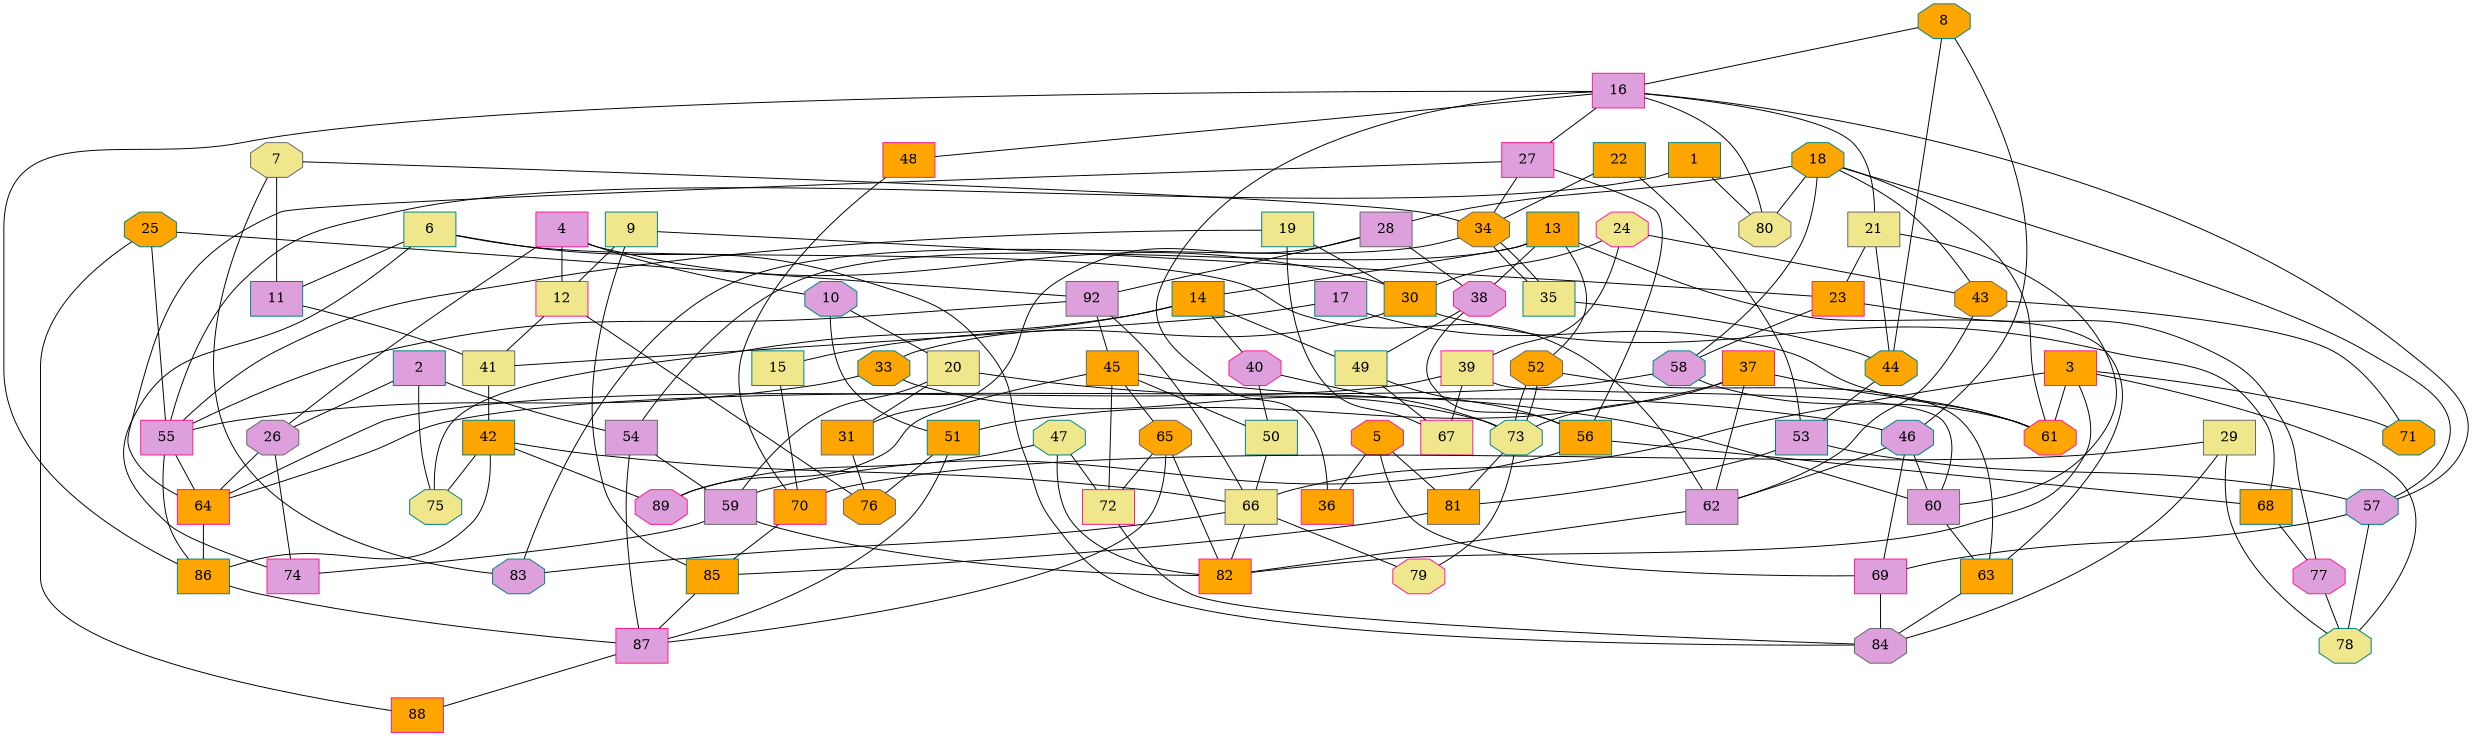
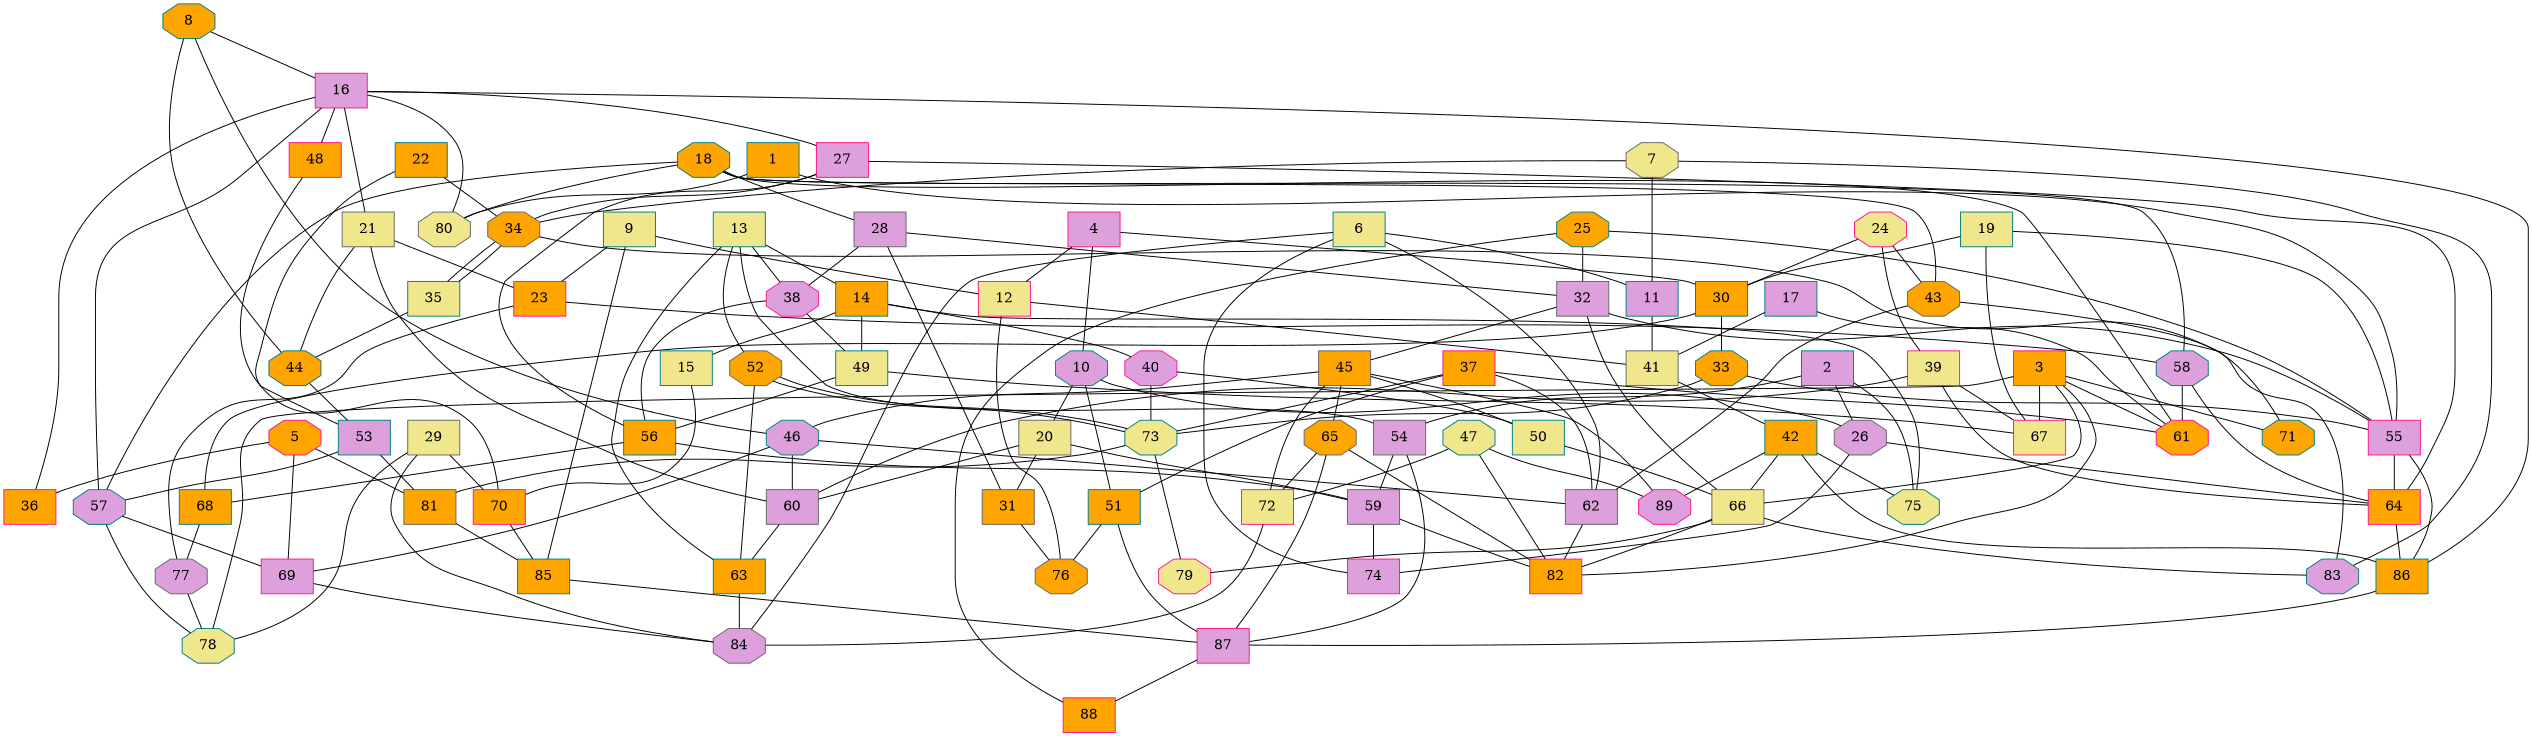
(1553, 229) -> (739, 229)
(1092, 299) -> (1583, 299)
(417, 328) -> (1471, 403)
none -> (2040, 397)
(2319, 576) -> (181, 576)
